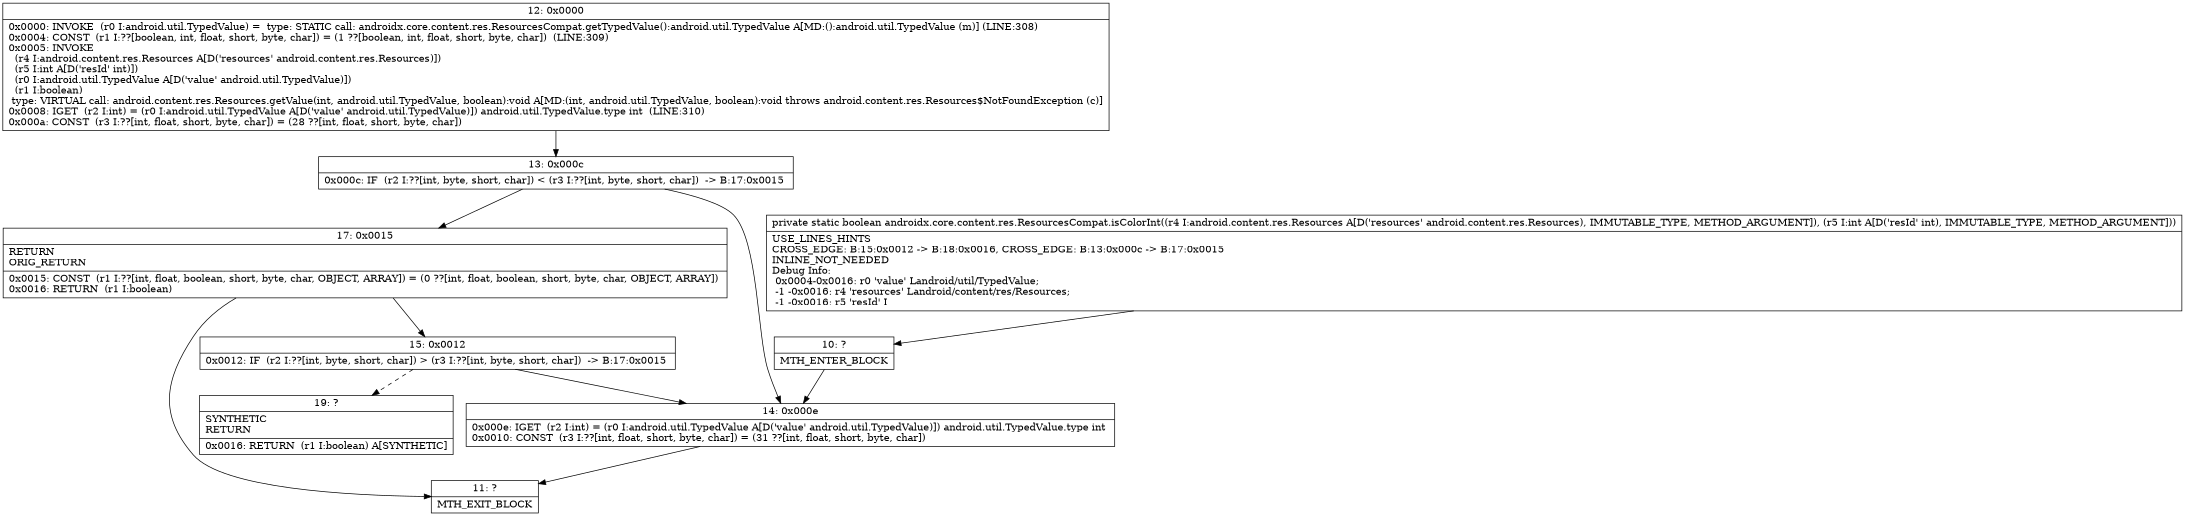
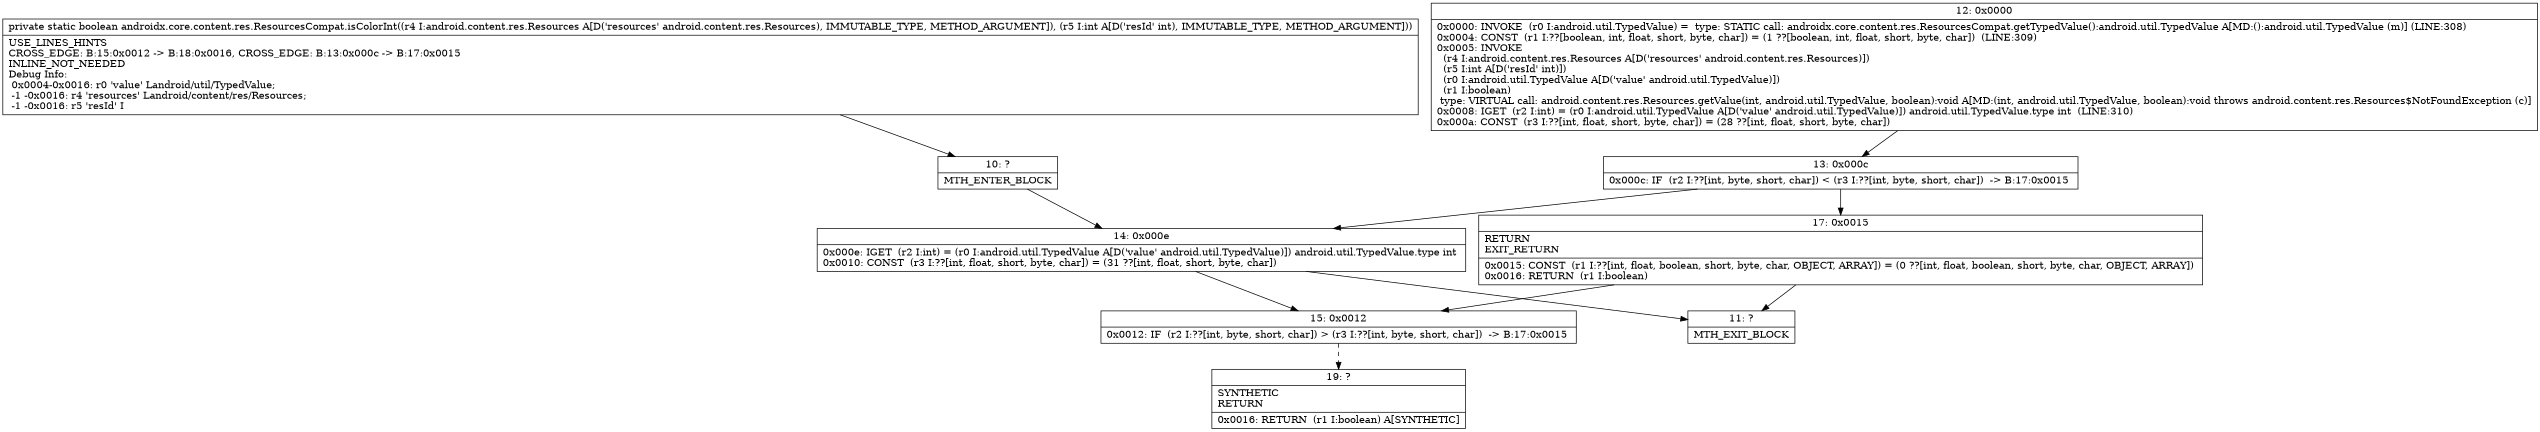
(48, 263) -> (1522, 250)
(597, 386) -> (1244, 290)
